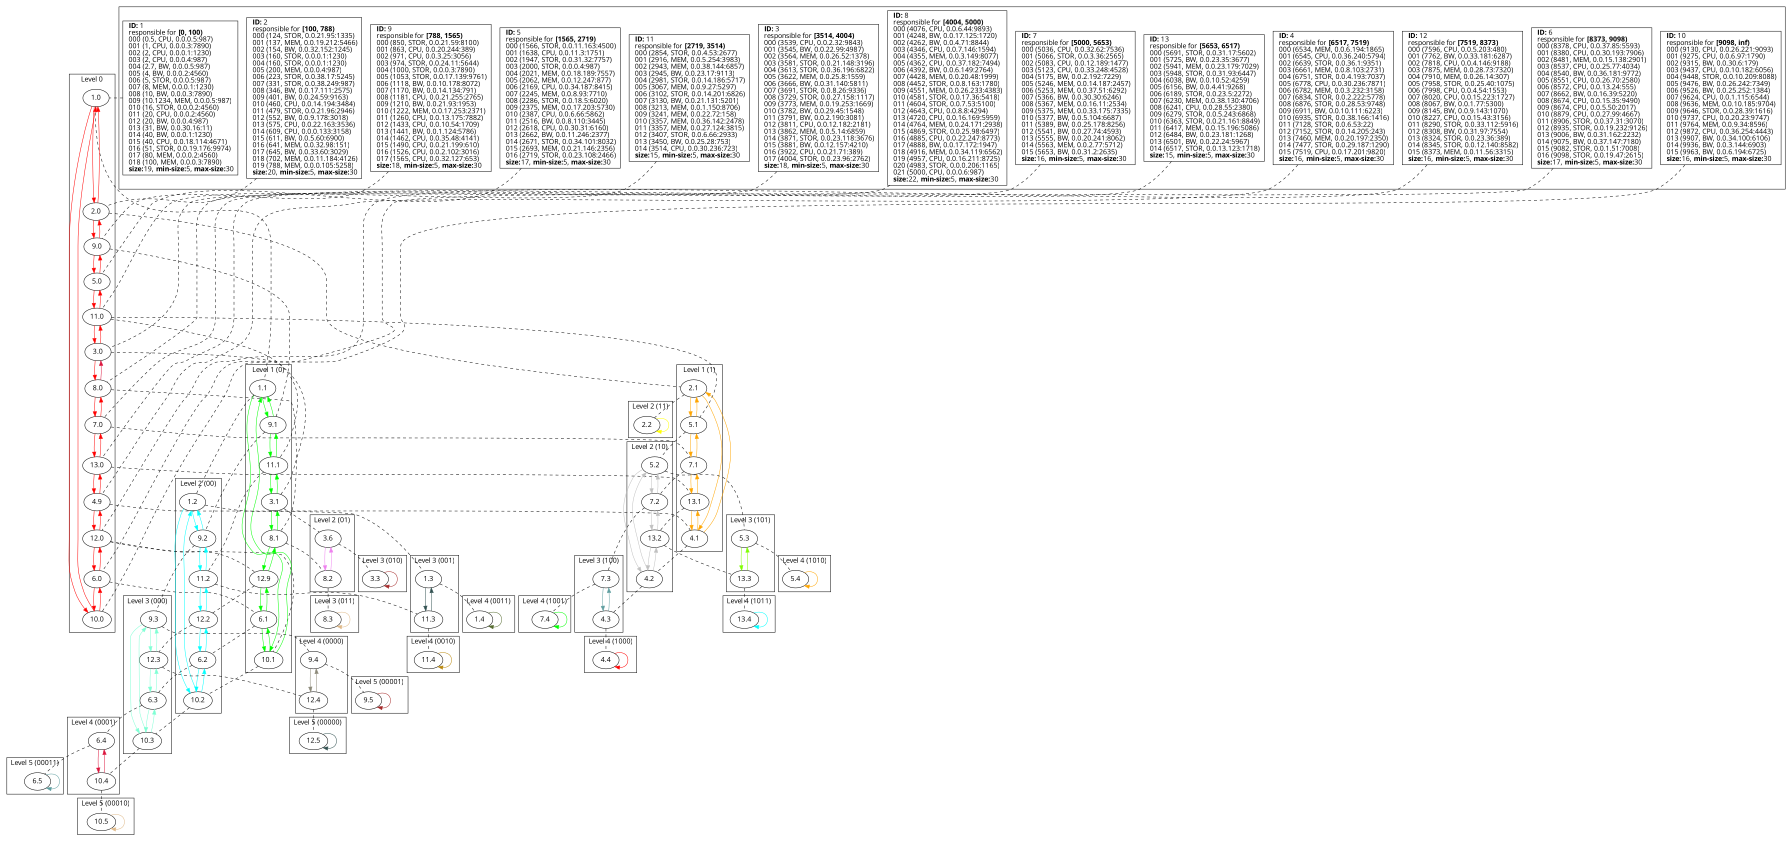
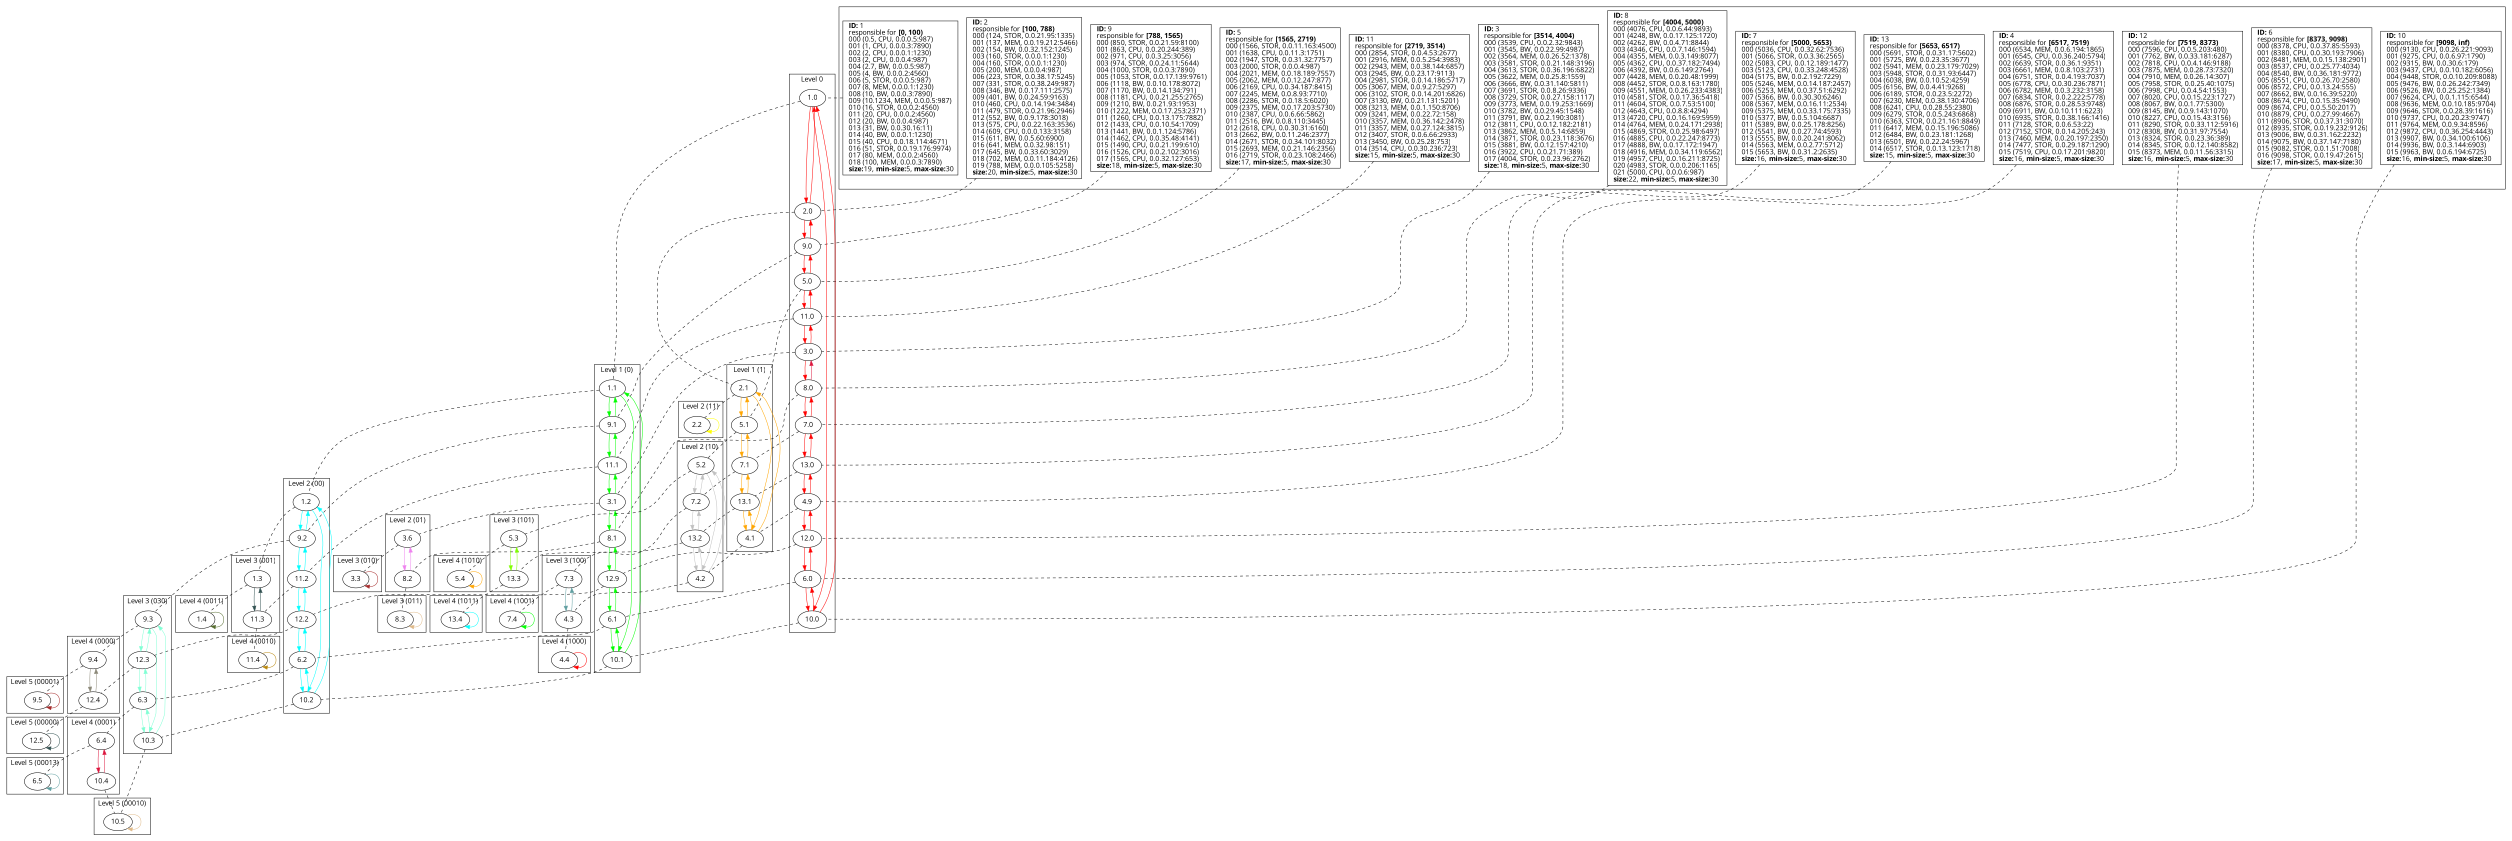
(443, 325) -> (775, 349)
(241, 552) -> (715, 640)
(147, 601) -> (147, 601)
(124, 761) -> (133, 781)
(35, 763) -> (35, 763)
